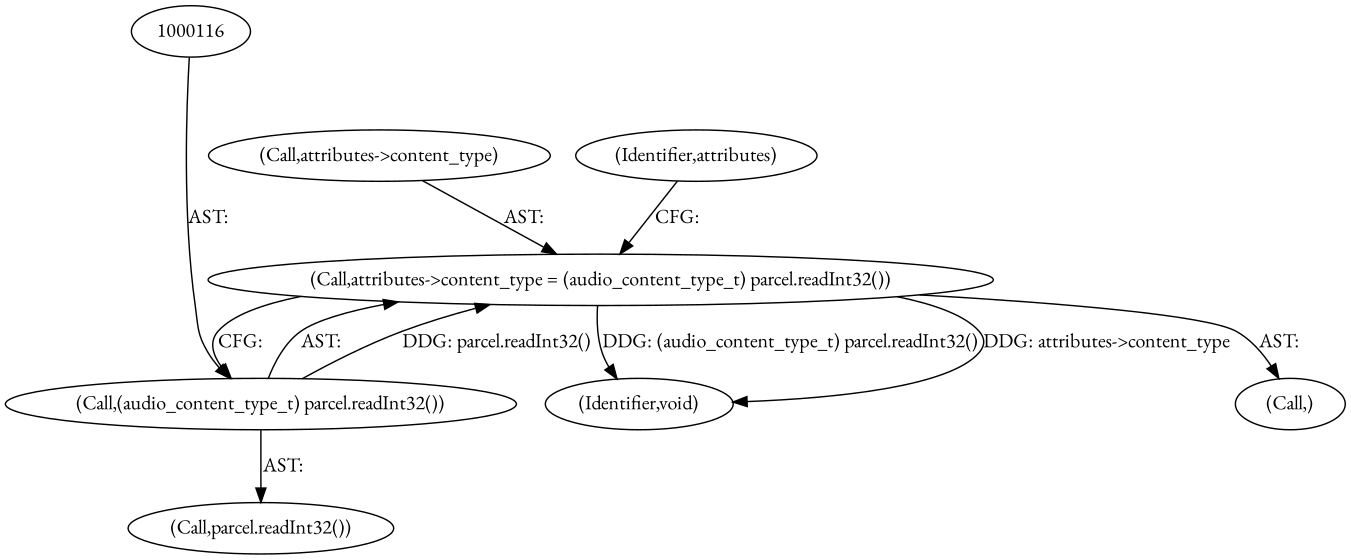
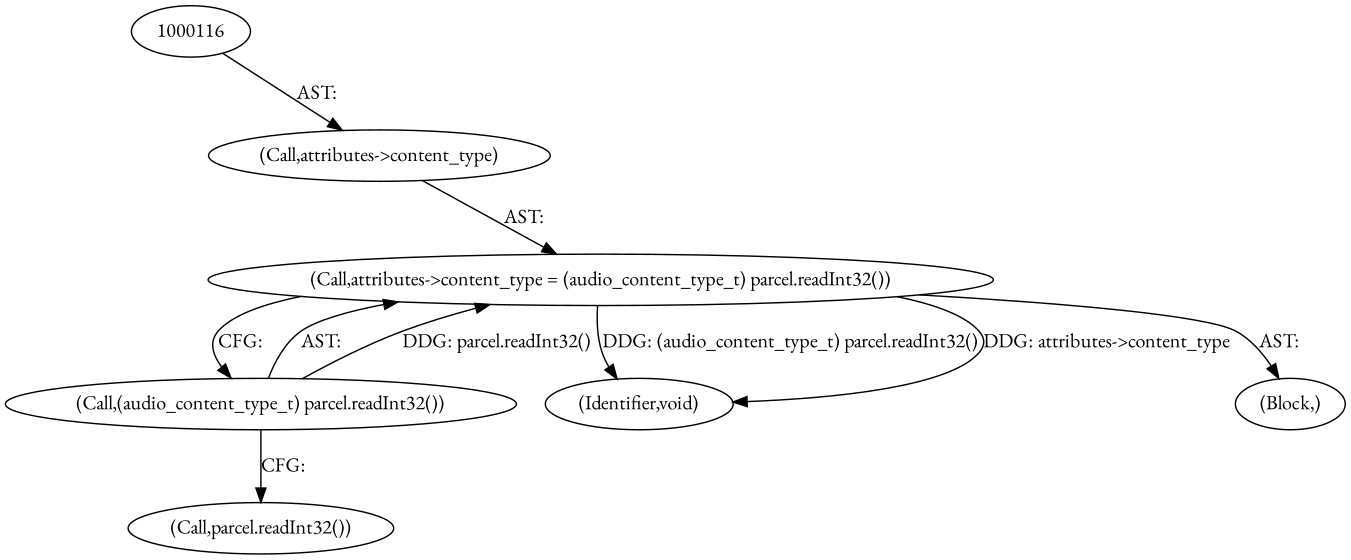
(696, 156) -> none
(188, 216) -> (276, 88)
(1290, 404) -> (1290, 404)
(286, 466) -> (286, 466)
